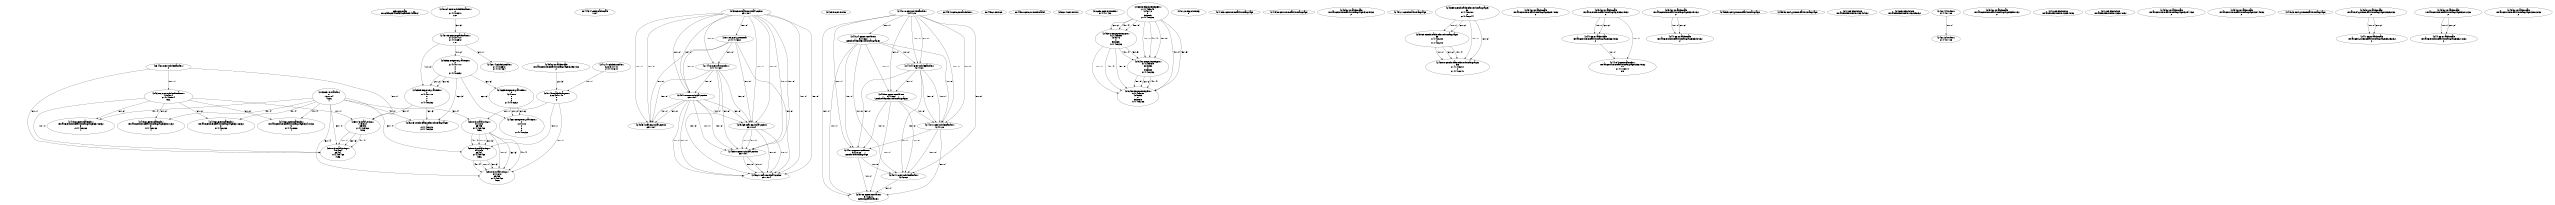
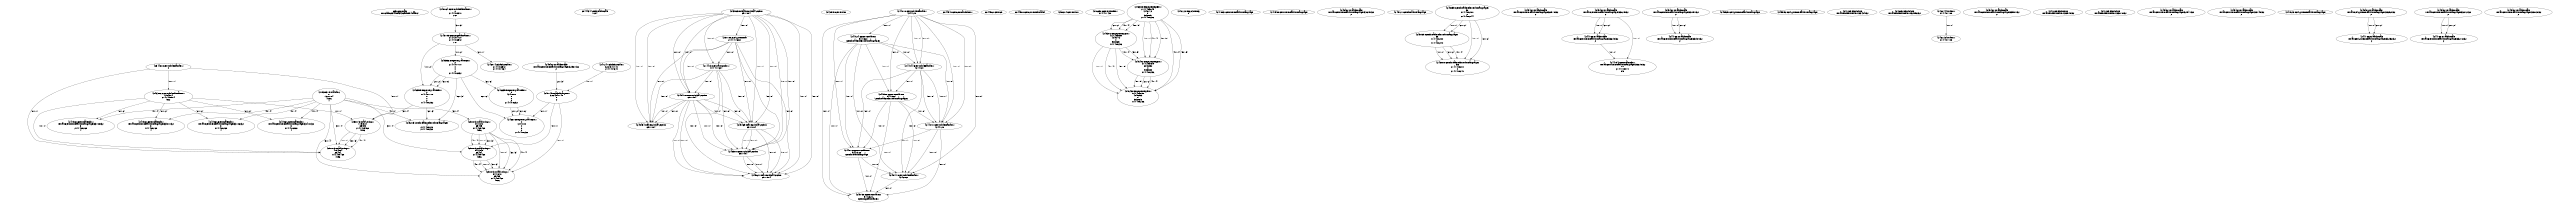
none -> (763, 103)
(519, 109) -> (542, 109)
